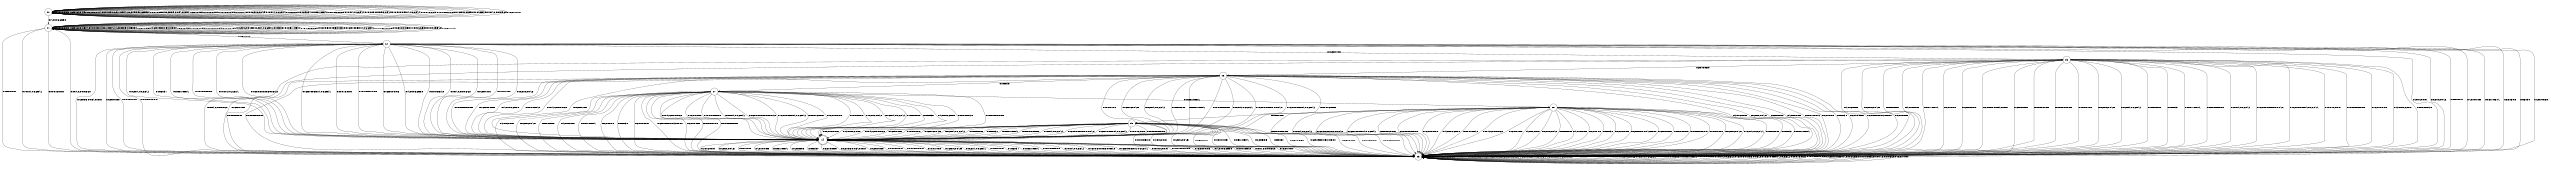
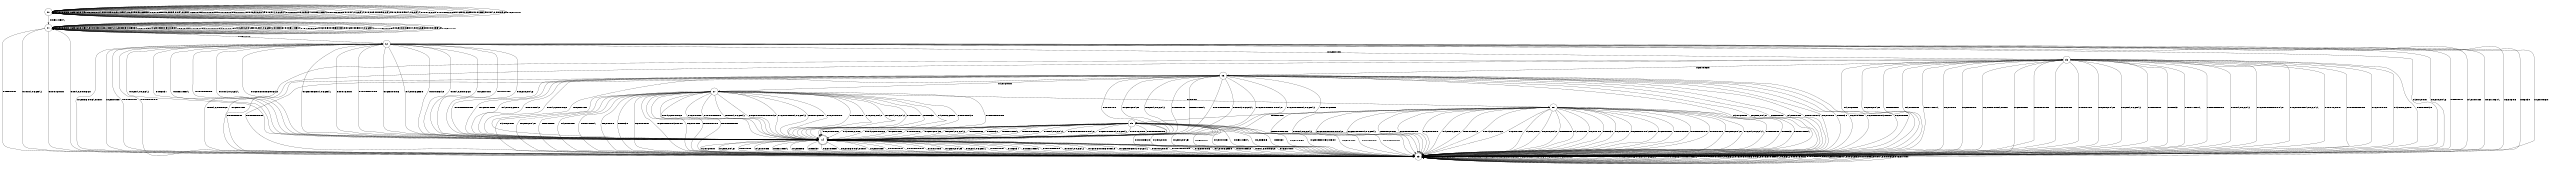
(57, 20) -> (57, 20)
(1005, 84) -> (1005, 84)
(1192, 100) -> (1192, 100)
